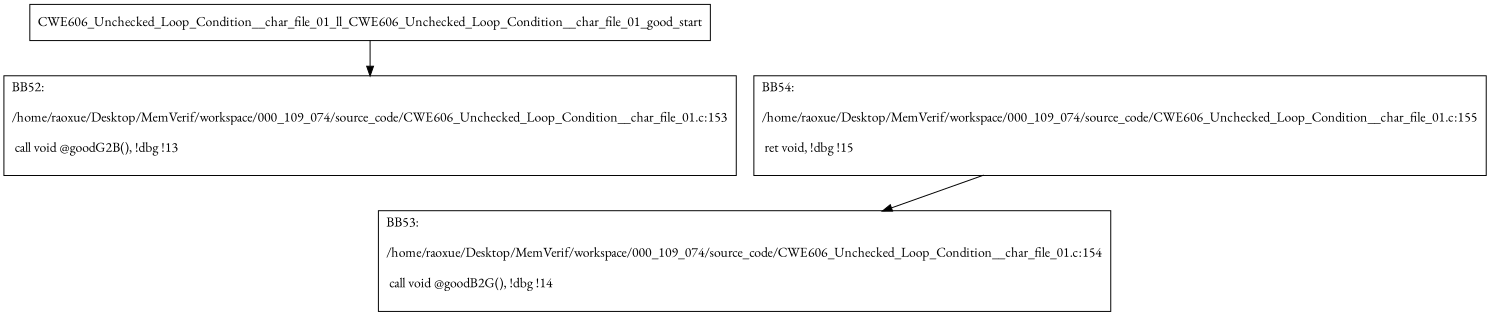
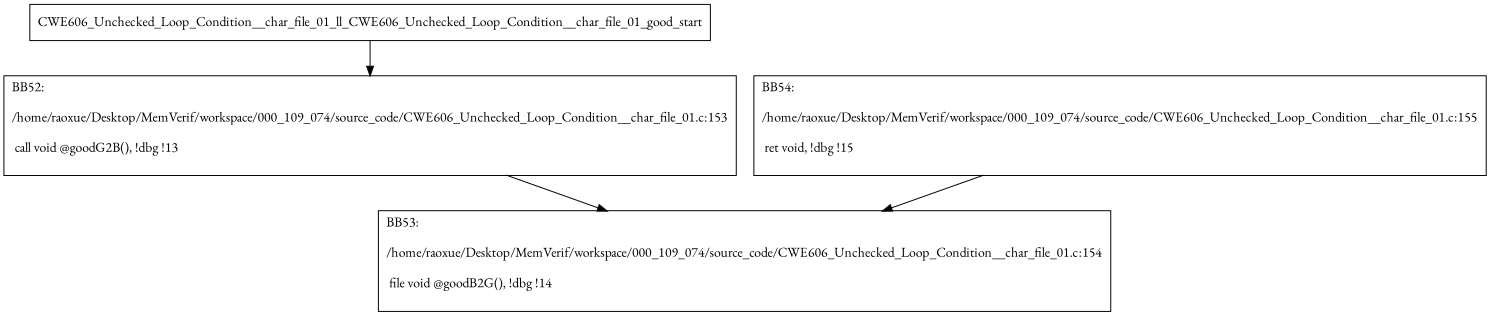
none -> (552, 191)
(470, 283) -> (469, 283)
